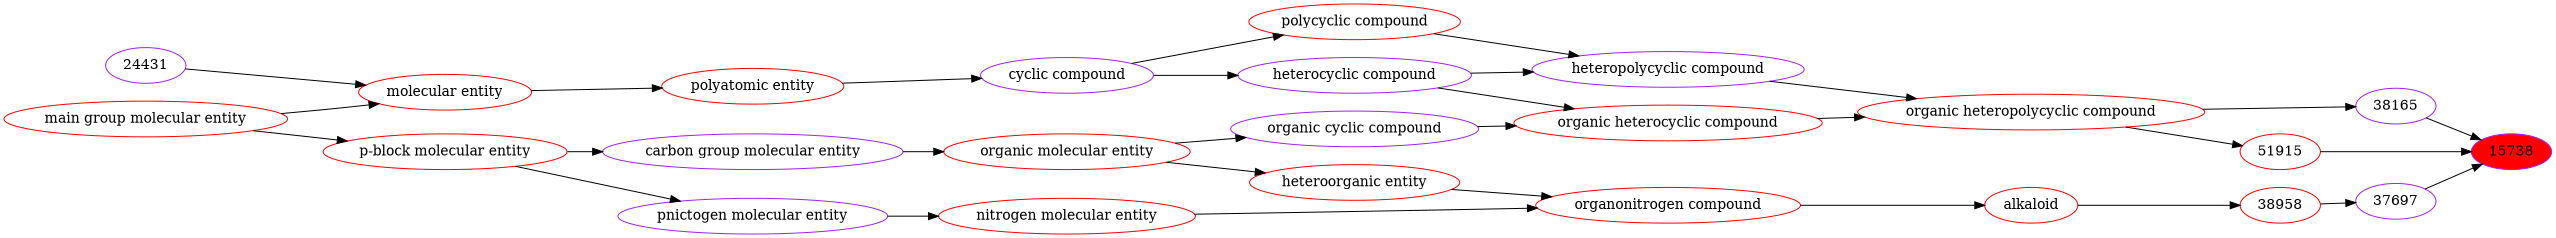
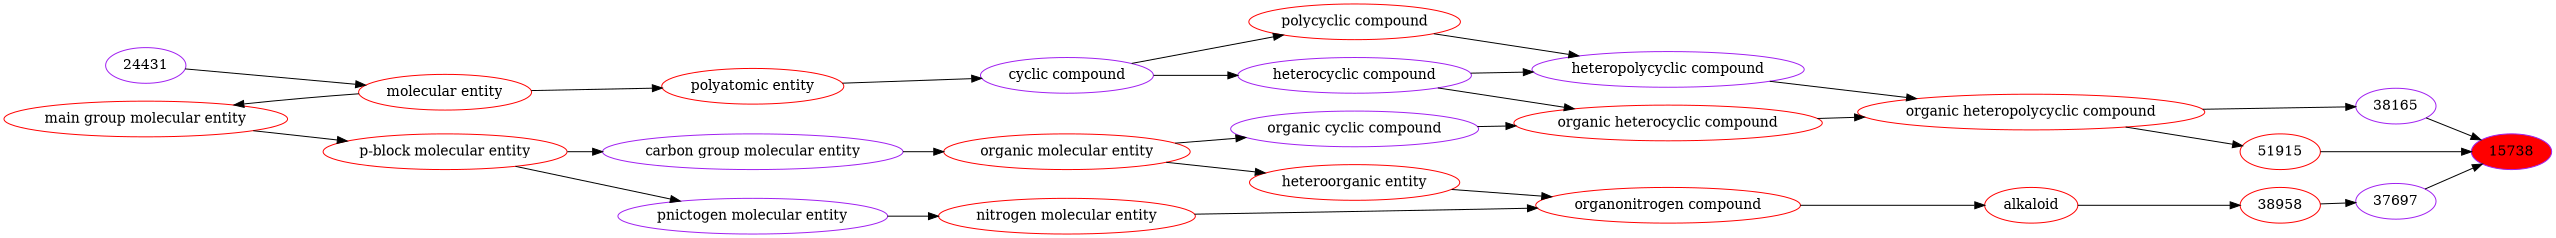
(325, 110) -> (302, 98)
